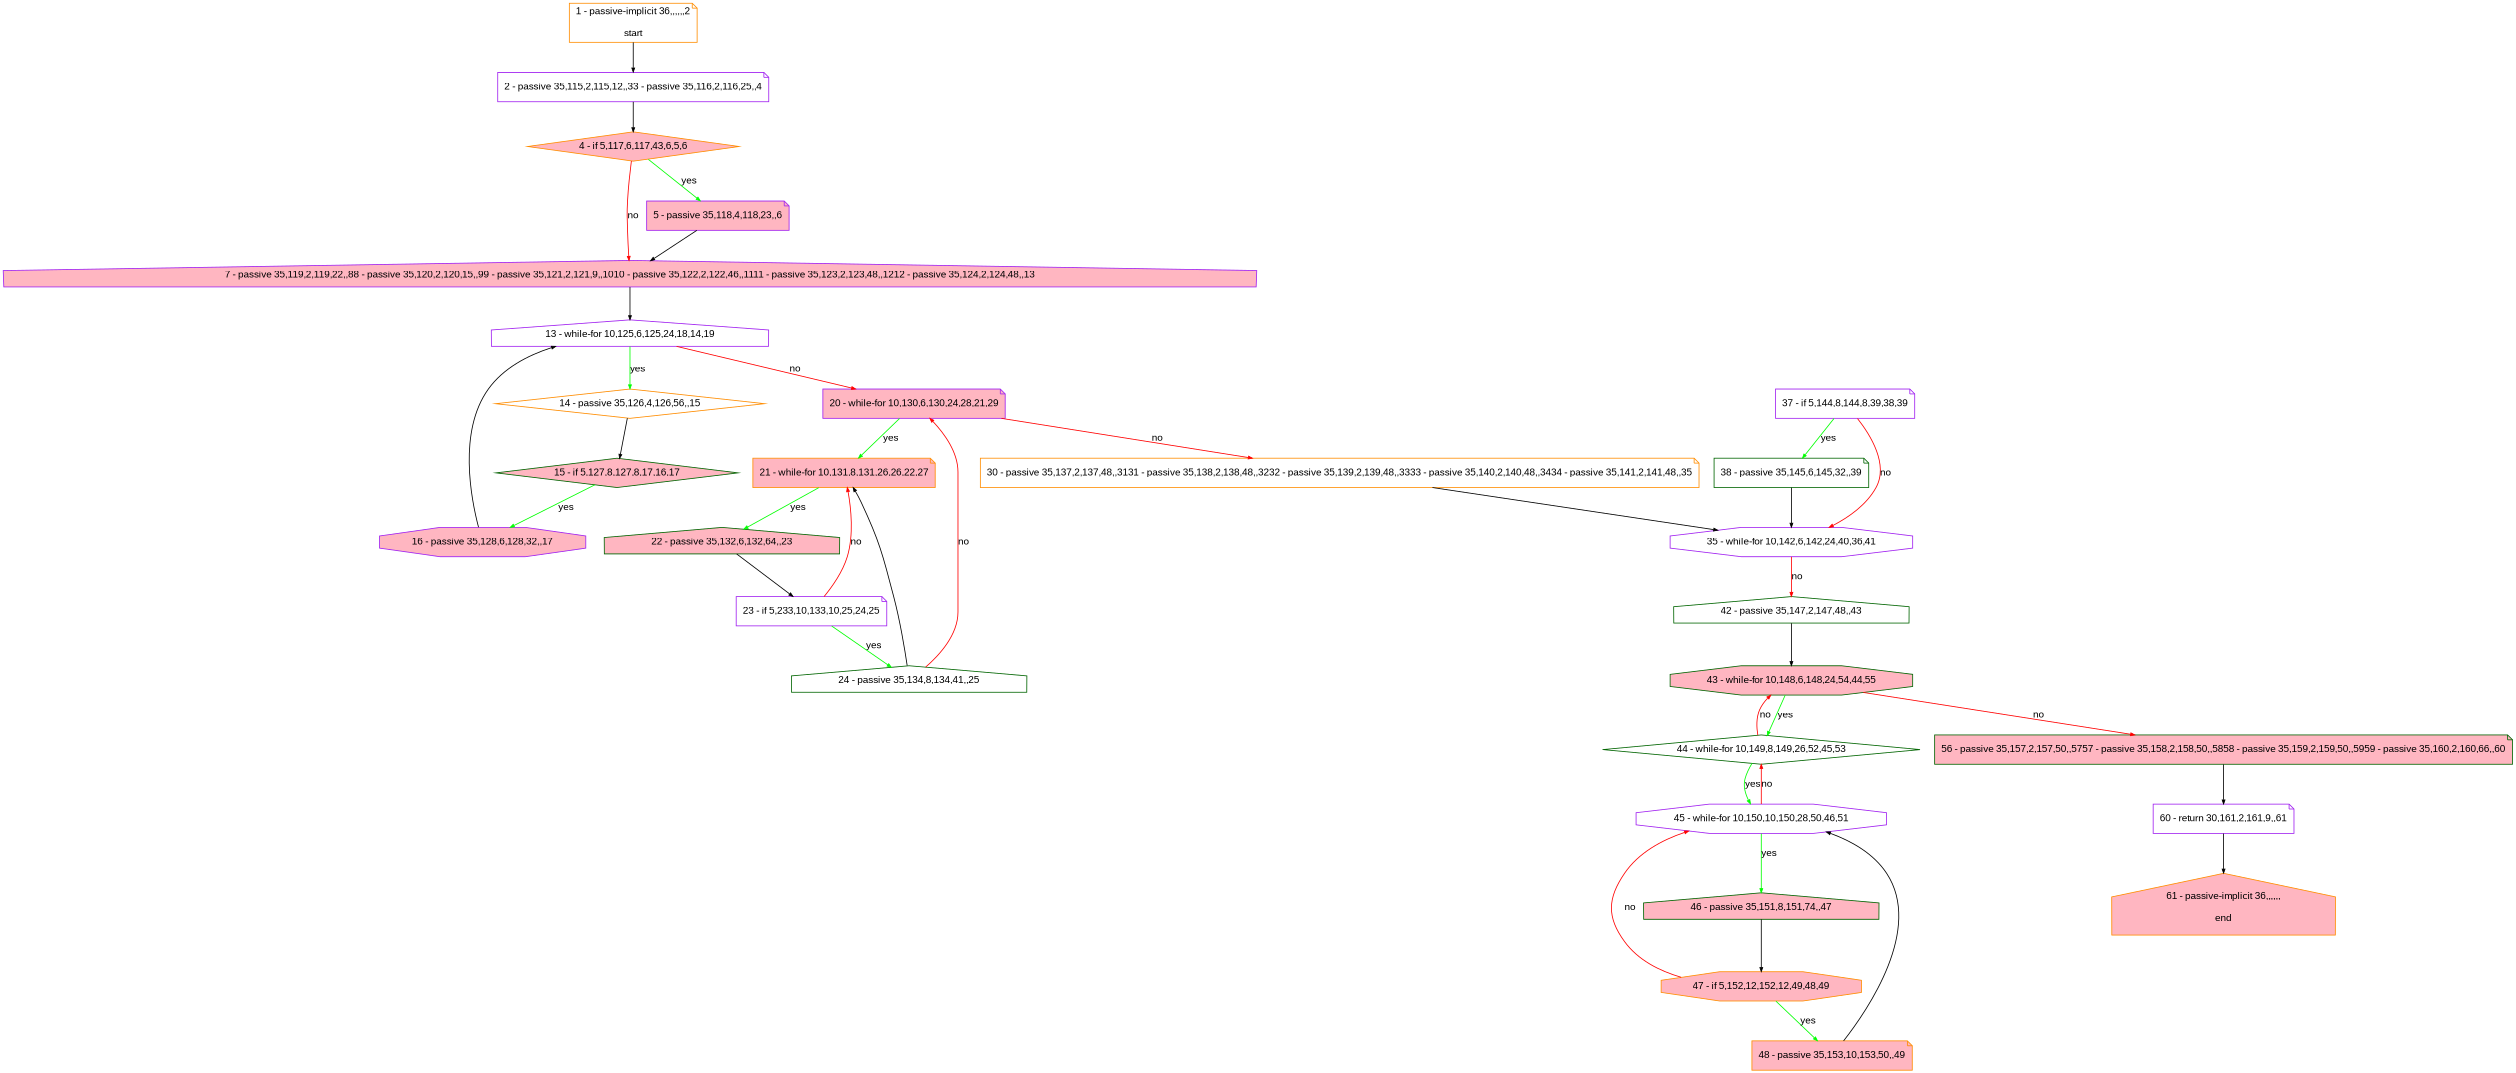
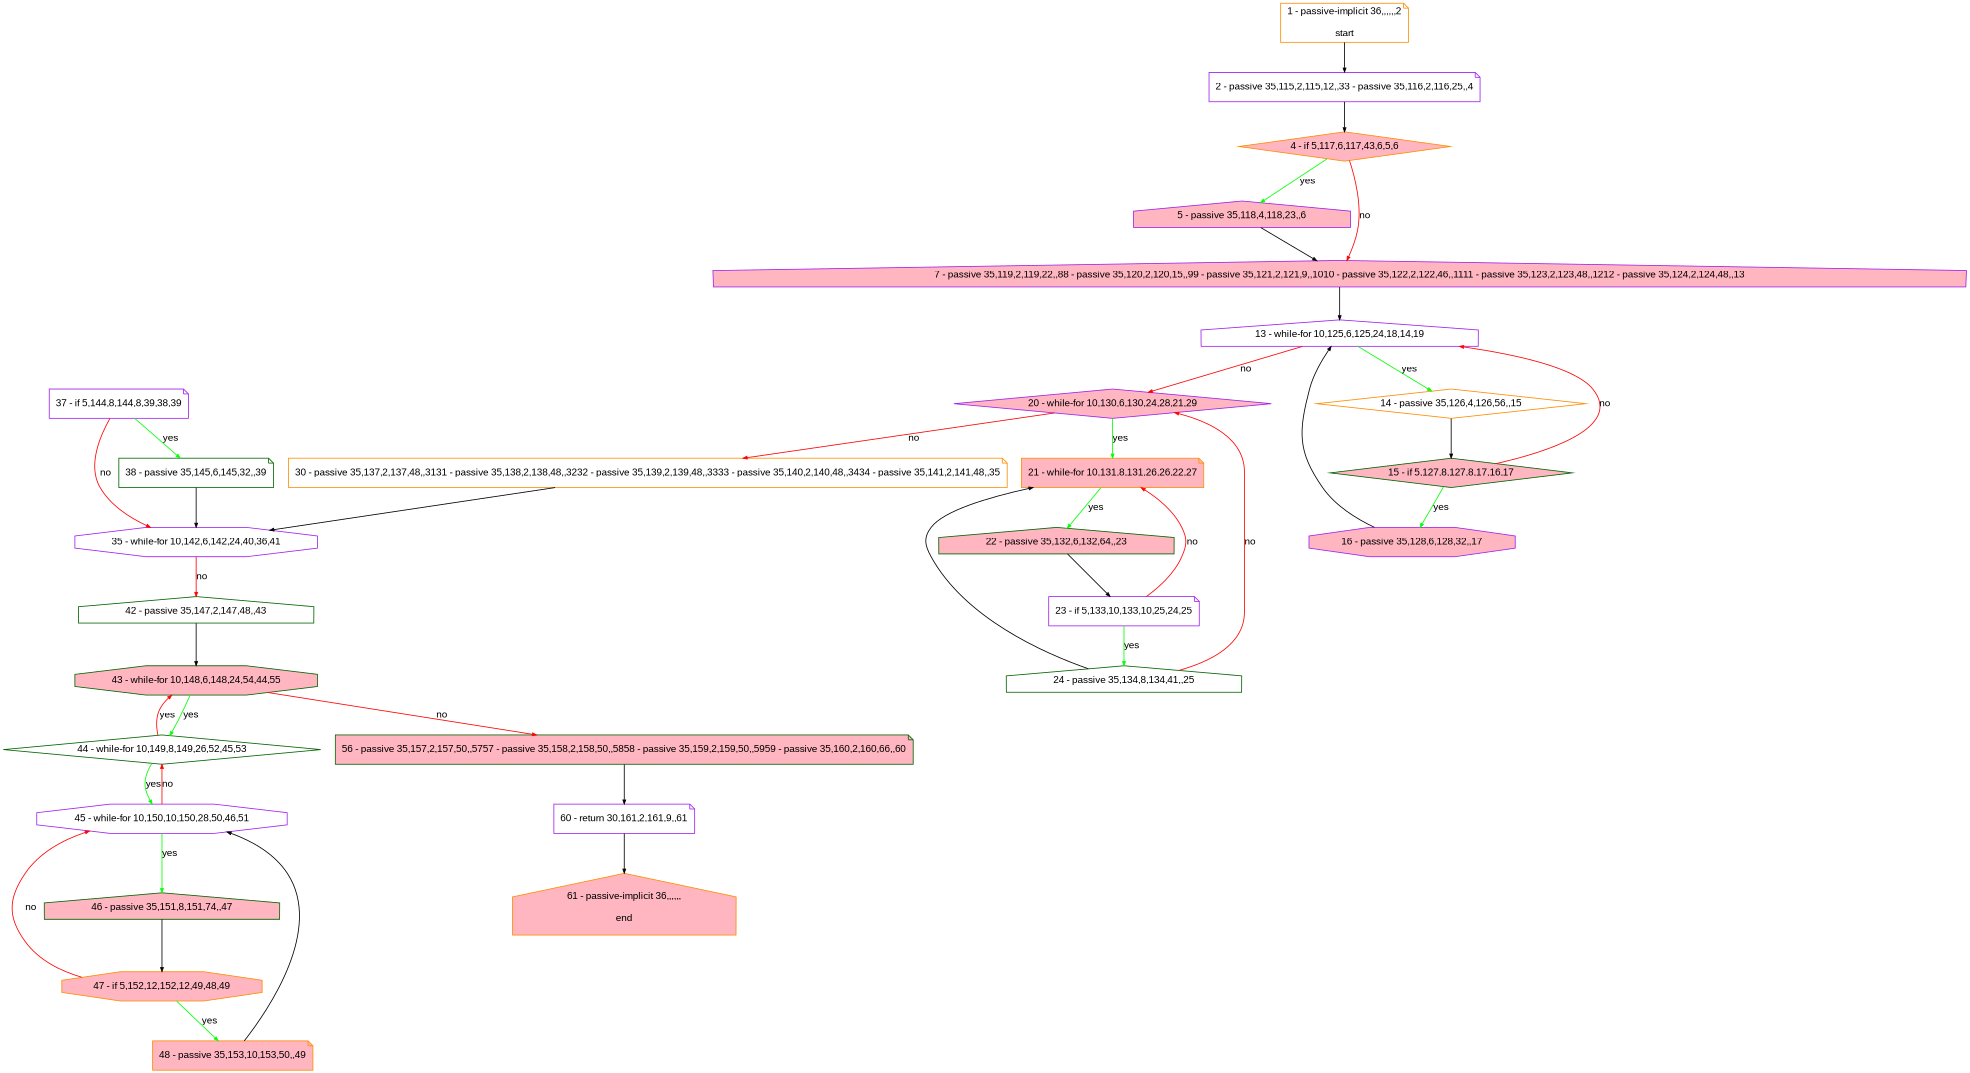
(718, 216) -> (1242, 216)
none -> (1594, 392)
(914, 404) -> (1113, 404)
(811, 611) -> (1124, 611)
(1765, 715) -> (167, 715)
